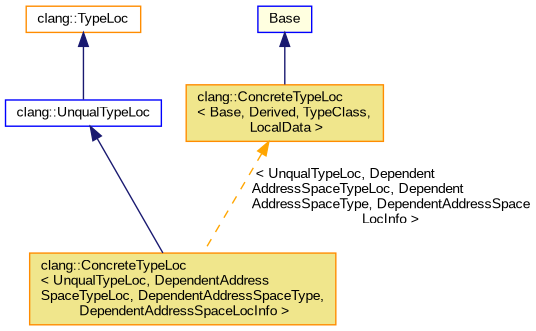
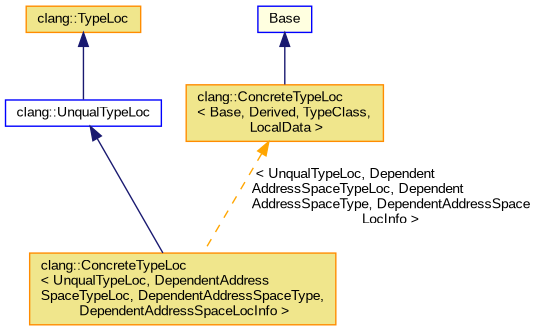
(83, 19) -> (83, 19)
